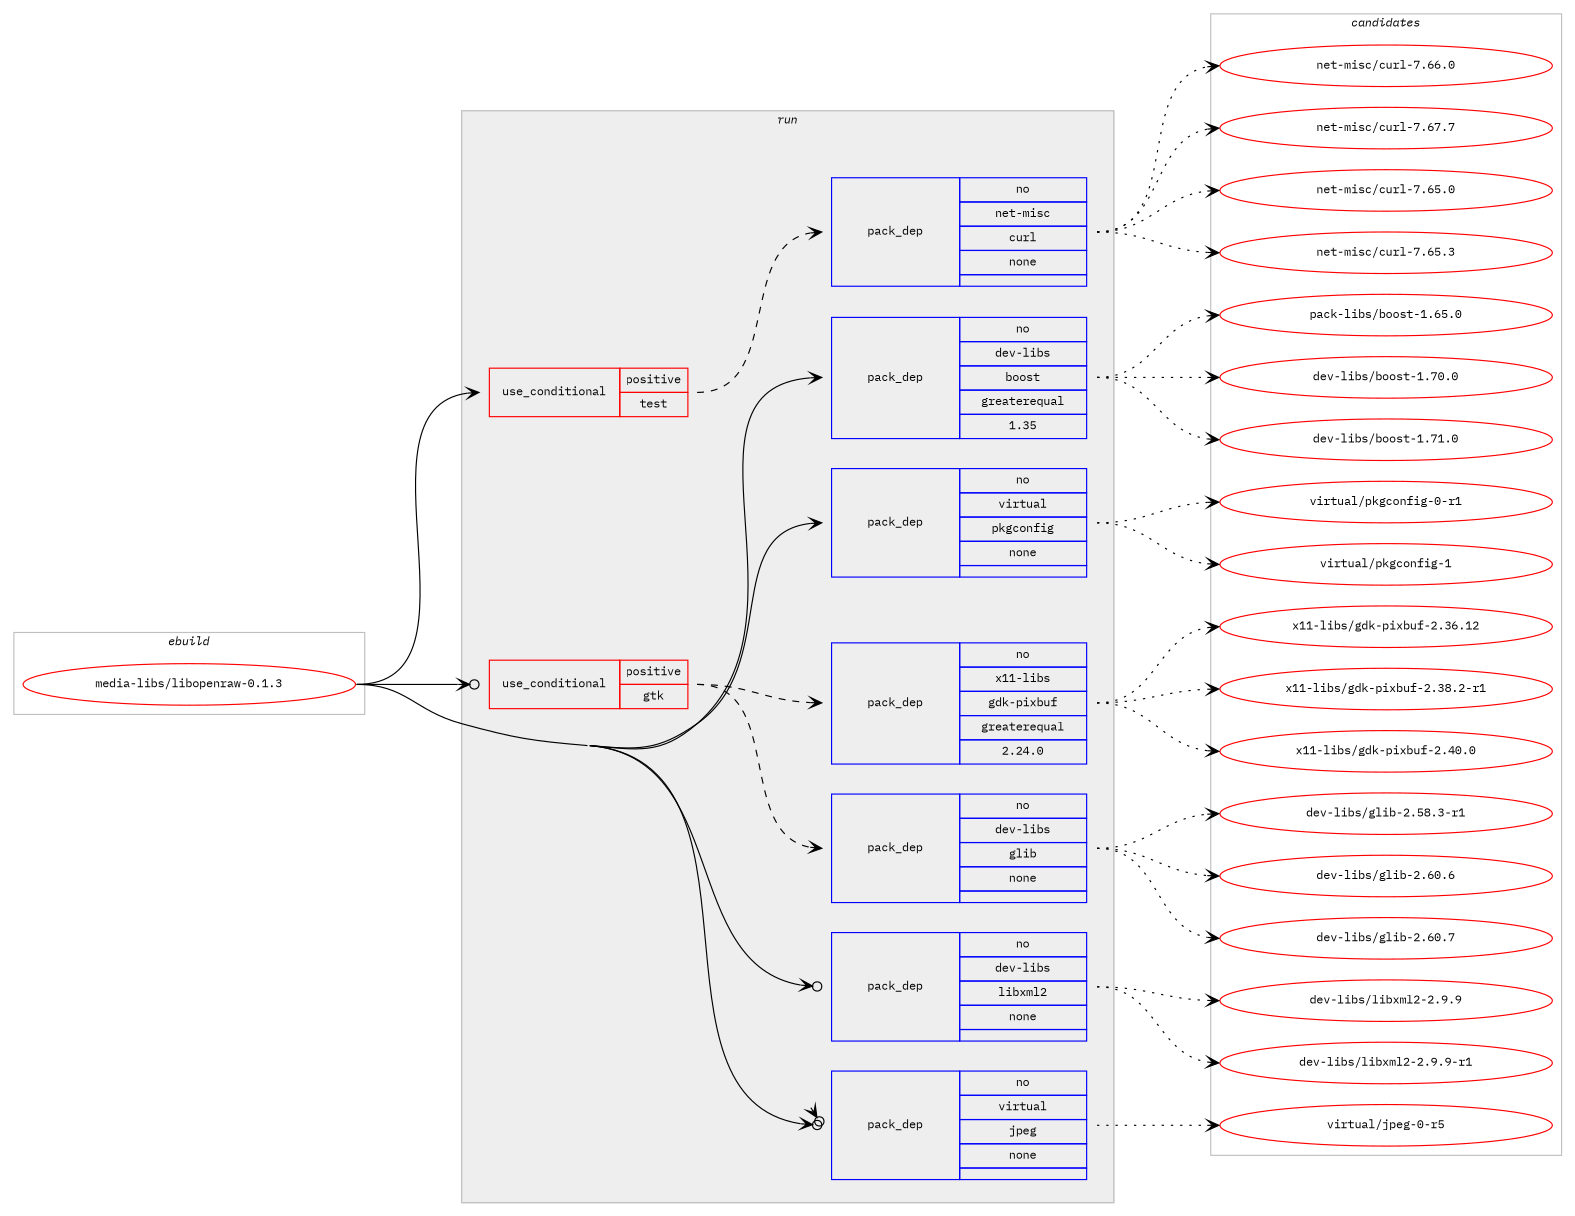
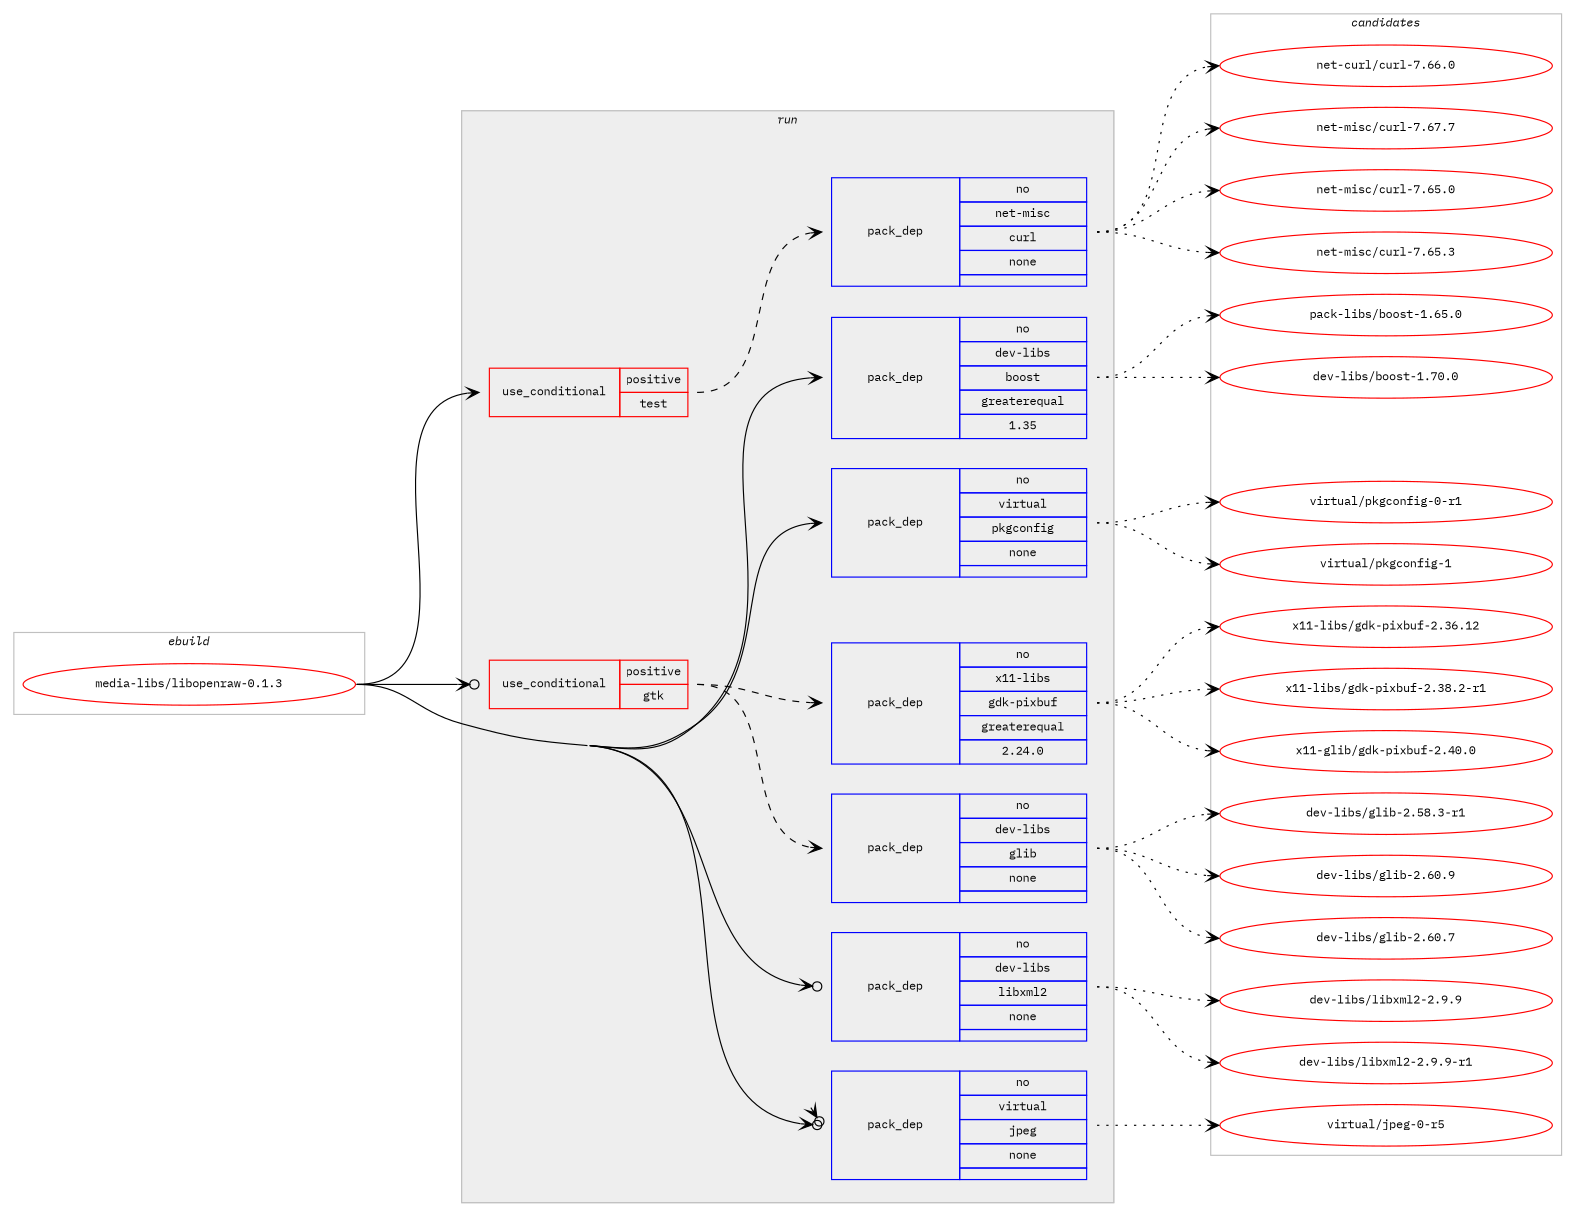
(1386, 66) -> (1386, 66)
(1386, 440) -> none
(1386, 751) -> (1386, 751)
(1386, 876) -> (1386, 876)
